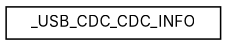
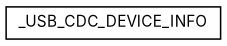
(113, 23) -> (113, 23)
